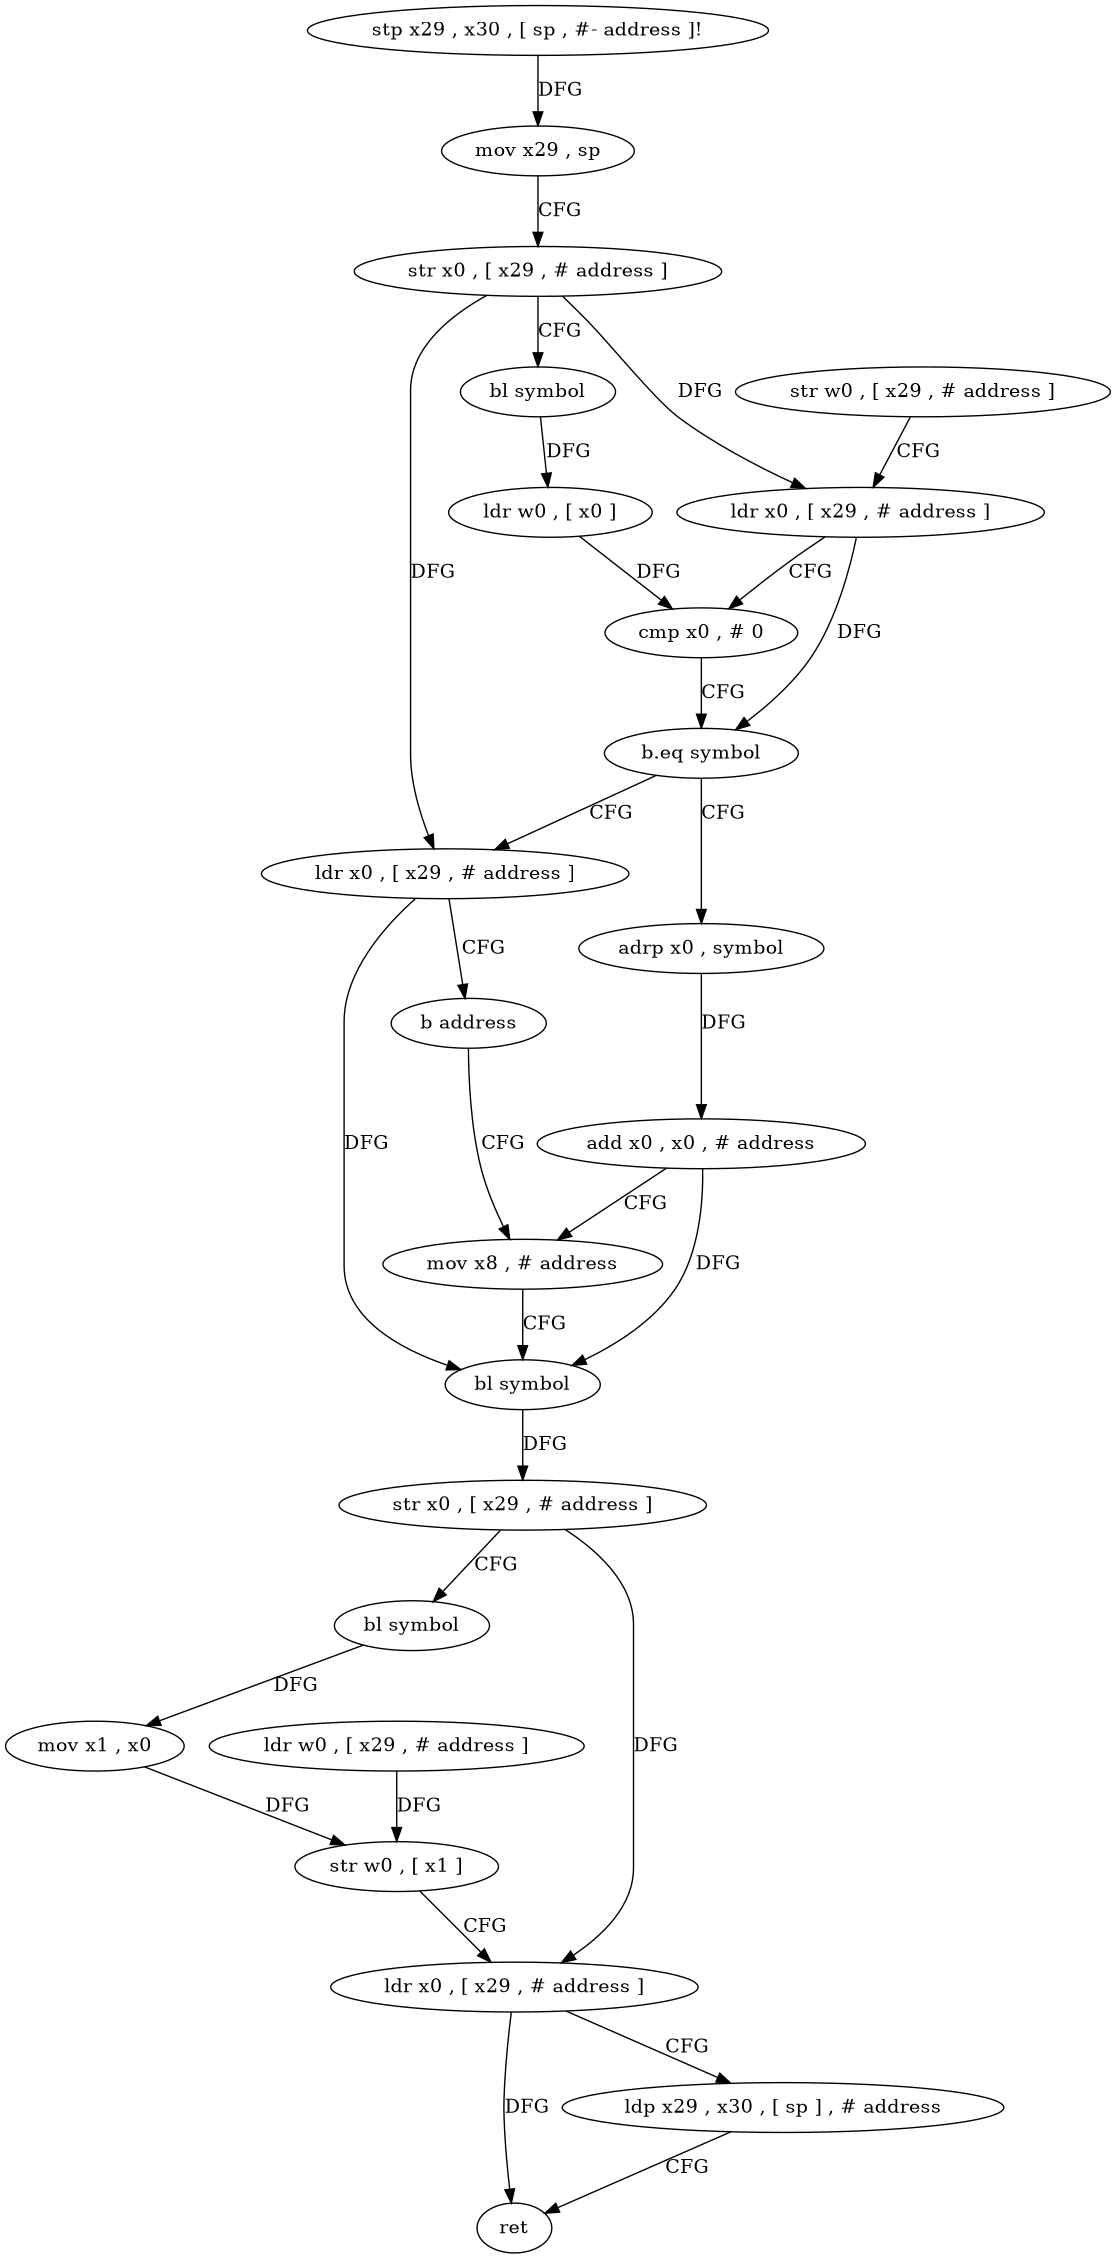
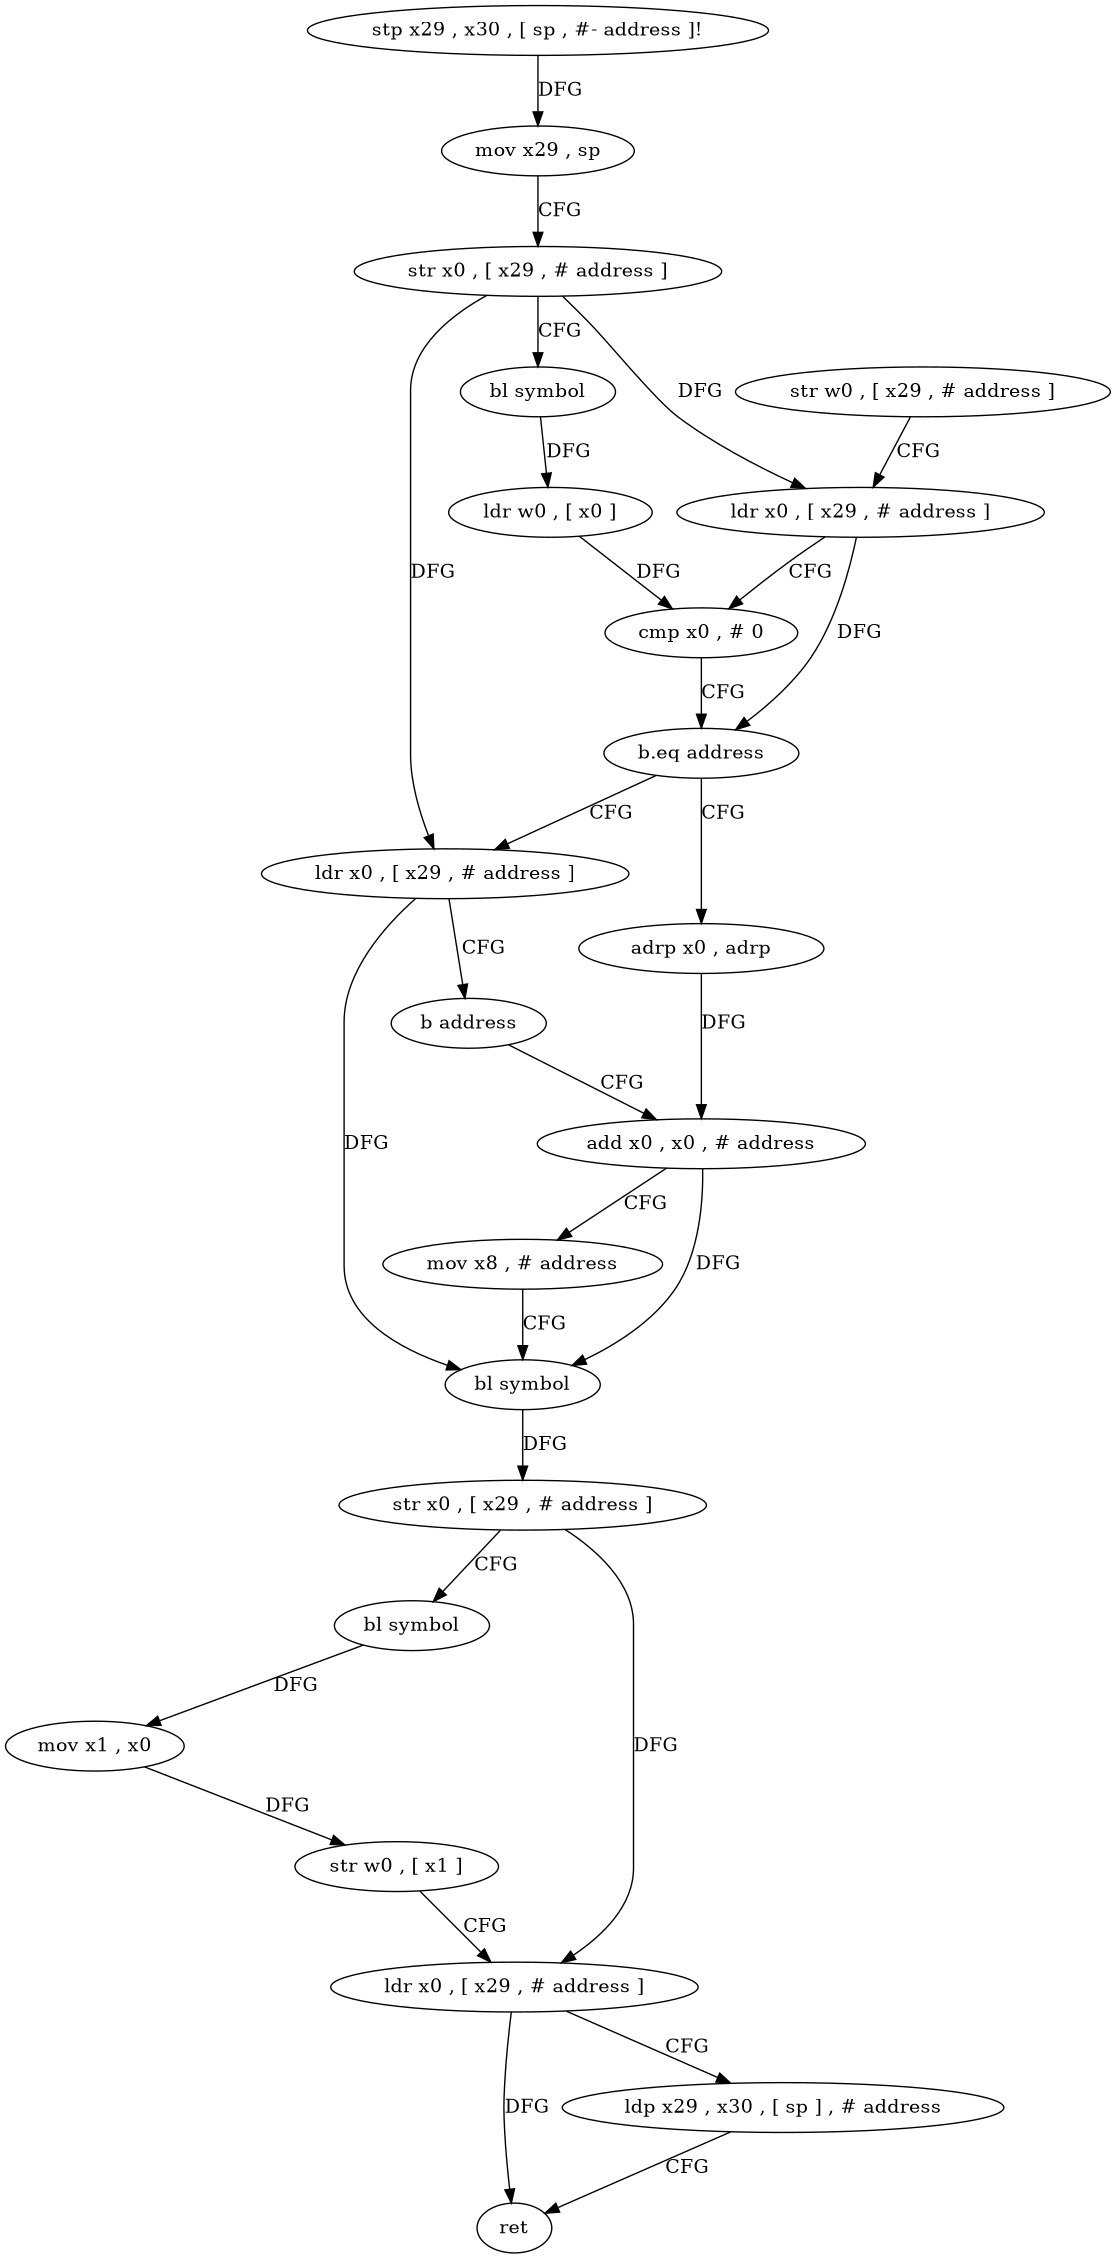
(701, 753) -> (701, 753)
(701, 949) -> (701, 949)
(475, 1140) -> (576, 1079)
(397, 1746) -> none
